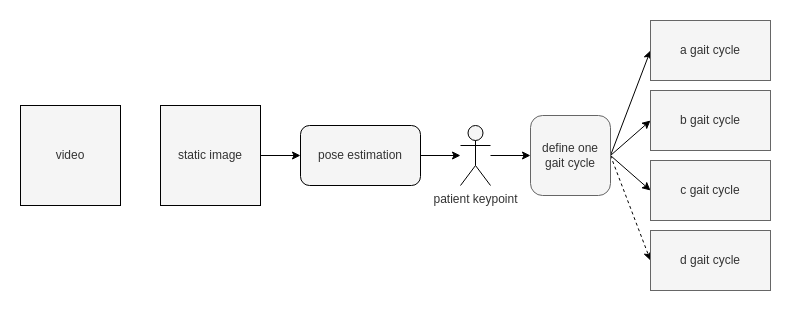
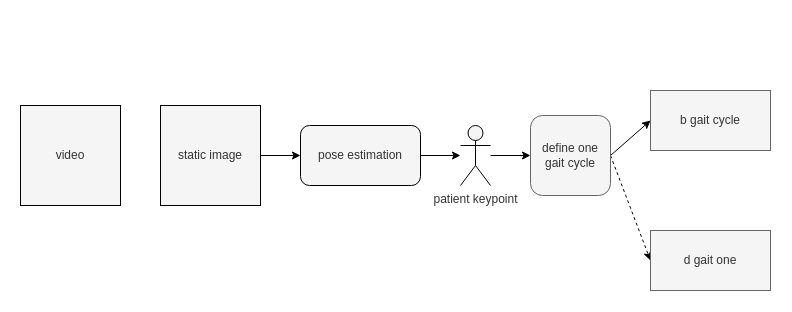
(711, 51) -> none
(630, 104) -> none
(629, 172) -> none
(711, 191) -> none
(711, 261) -> (711, 261)
